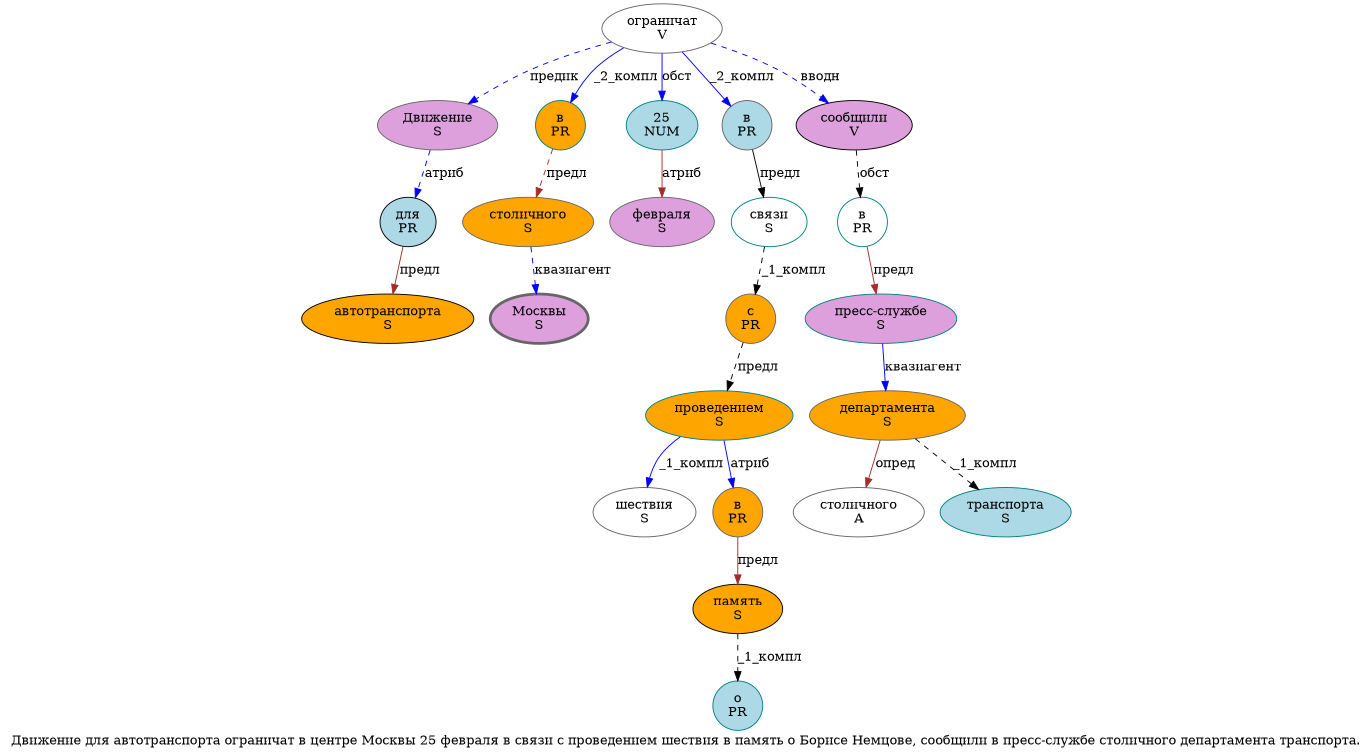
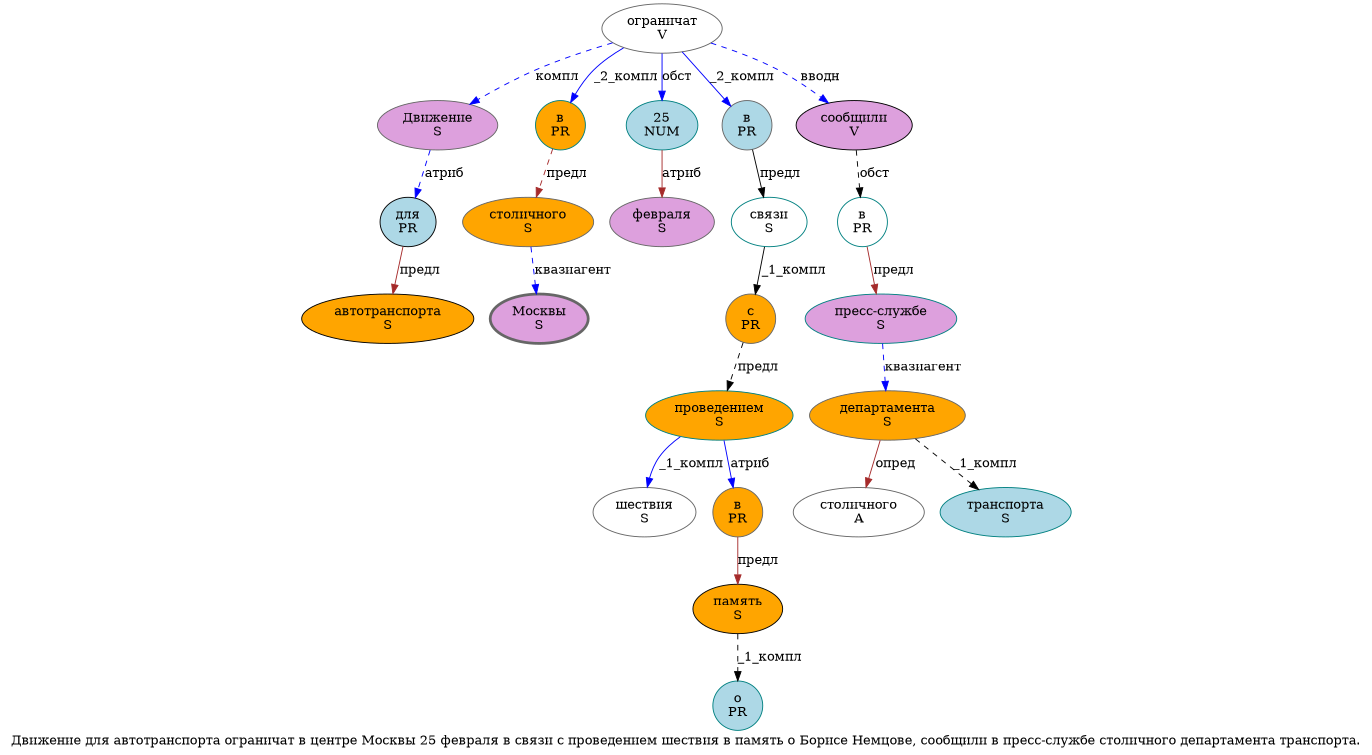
(554, 77) -> (557, 77)
(761, 266) -> (761, 266)
(884, 362) -> (884, 362)
